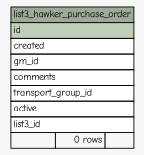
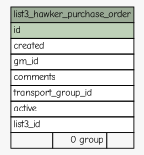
(88, 140) -> (87, 140)
